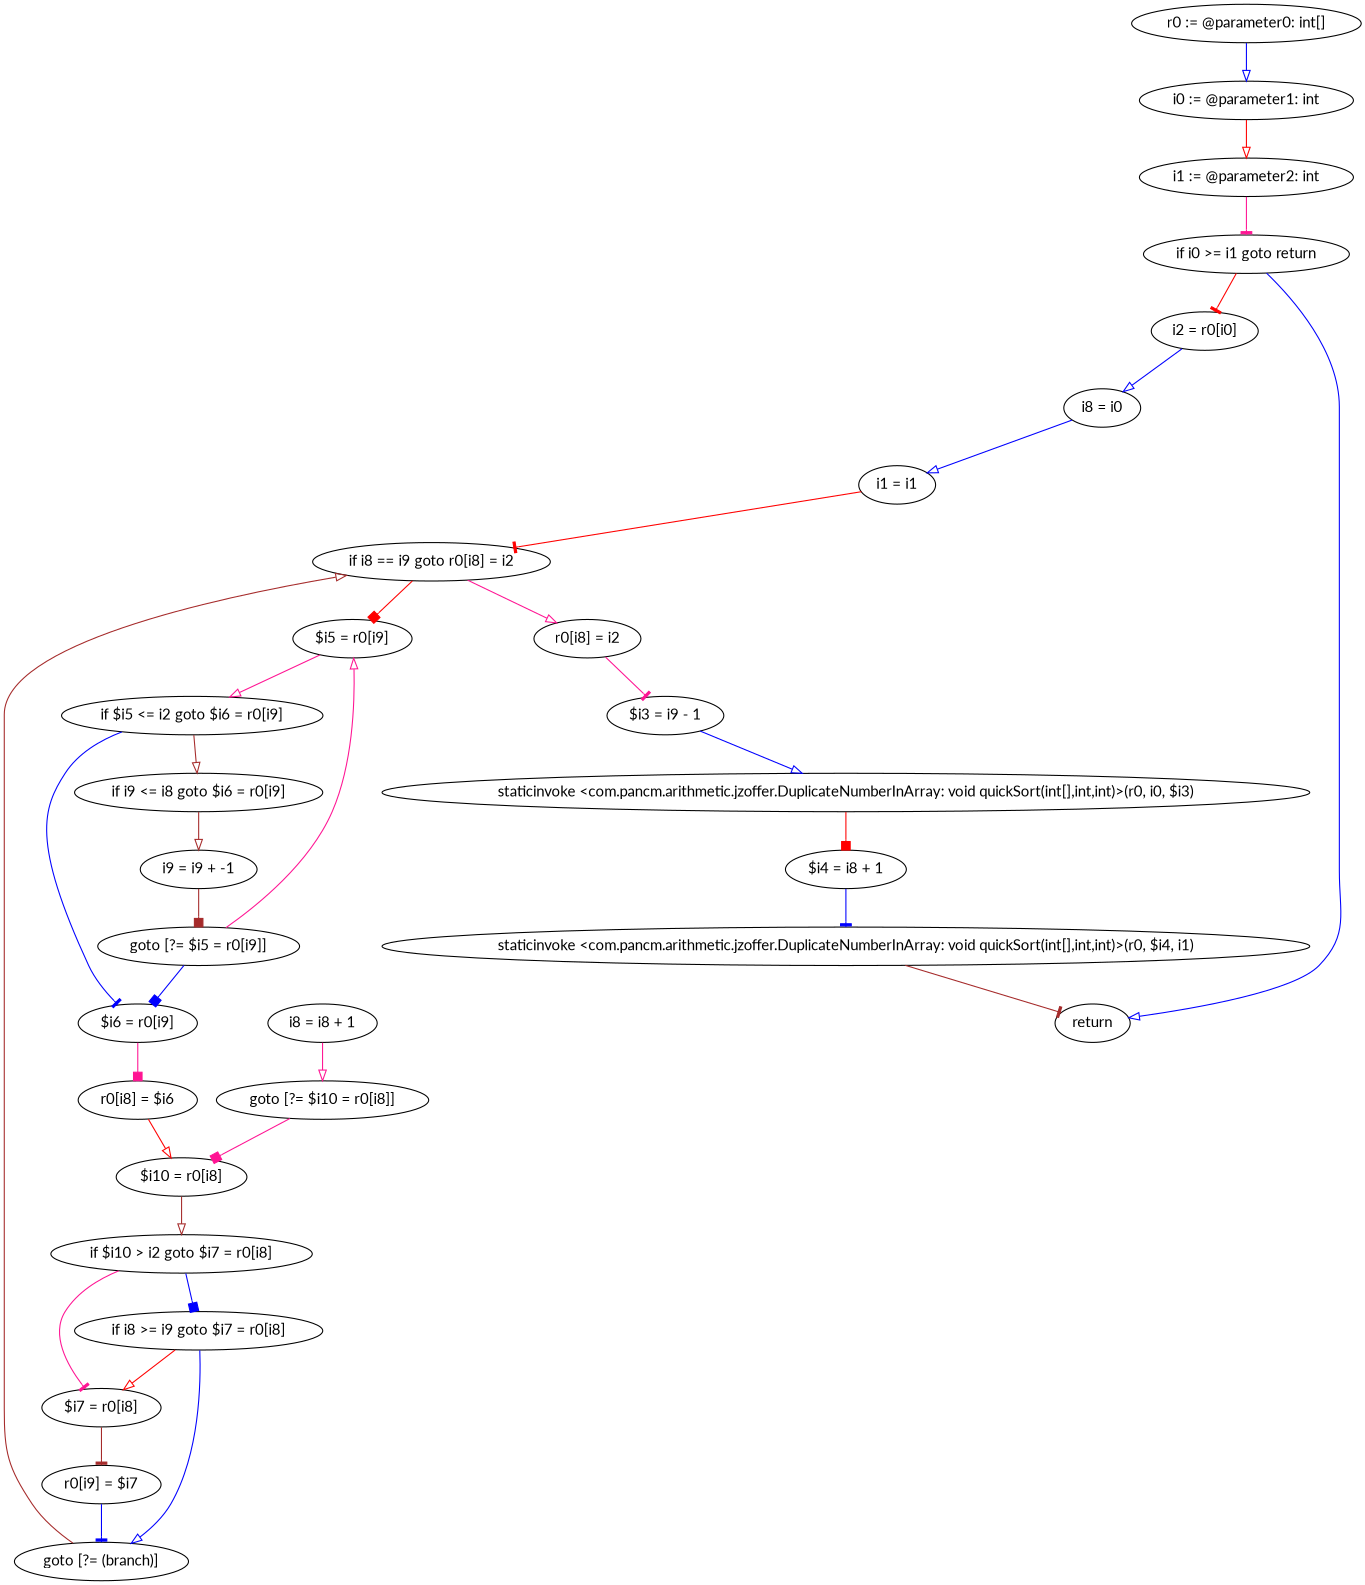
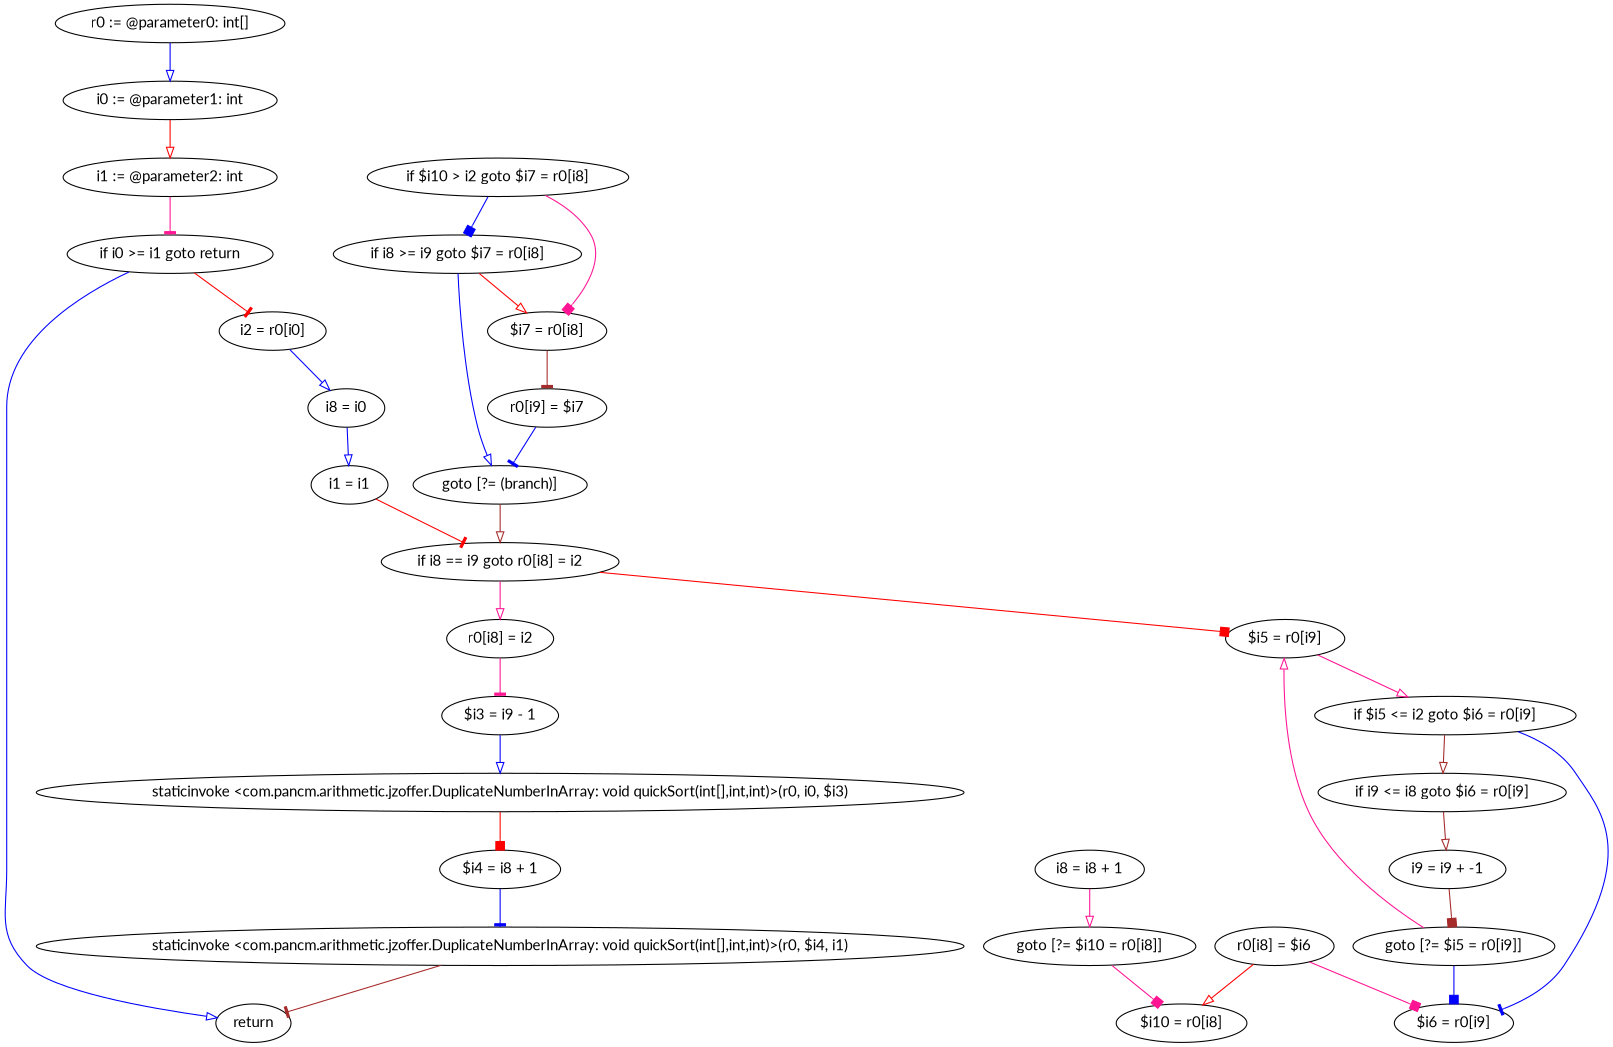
(138, 1056) -> (1359, 983)
(182, 1210) -> none
(63, 1317) -> (594, 242)
